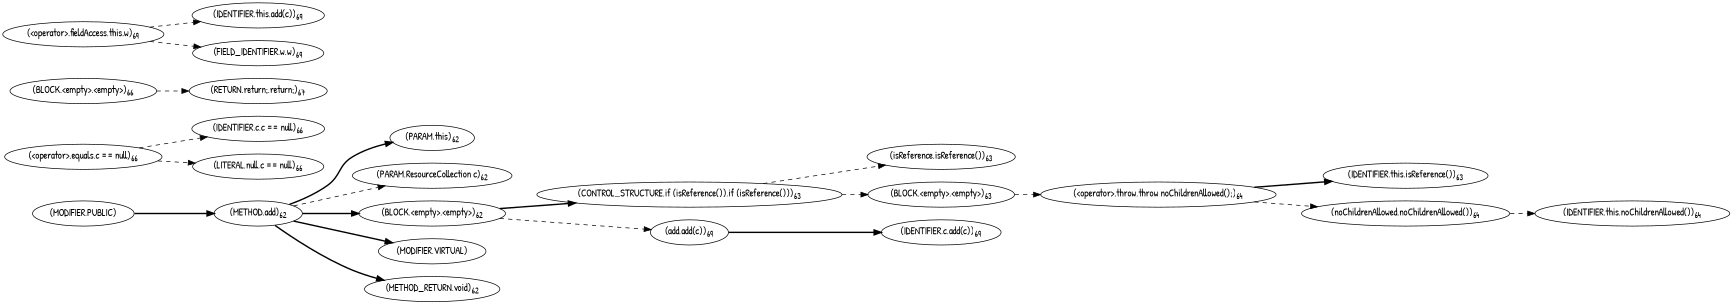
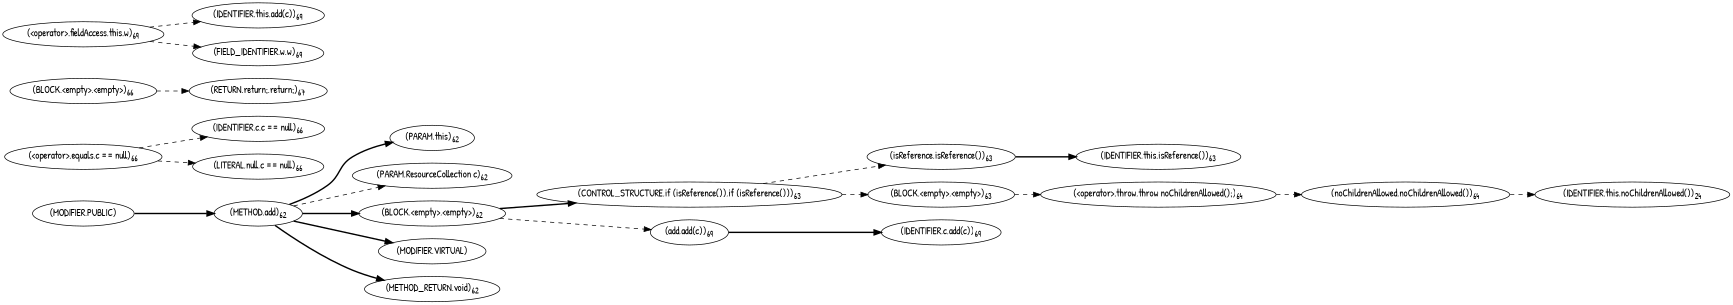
(1289, 185) -> (1042, 157)
(1698, 212) -> (1698, 194)
